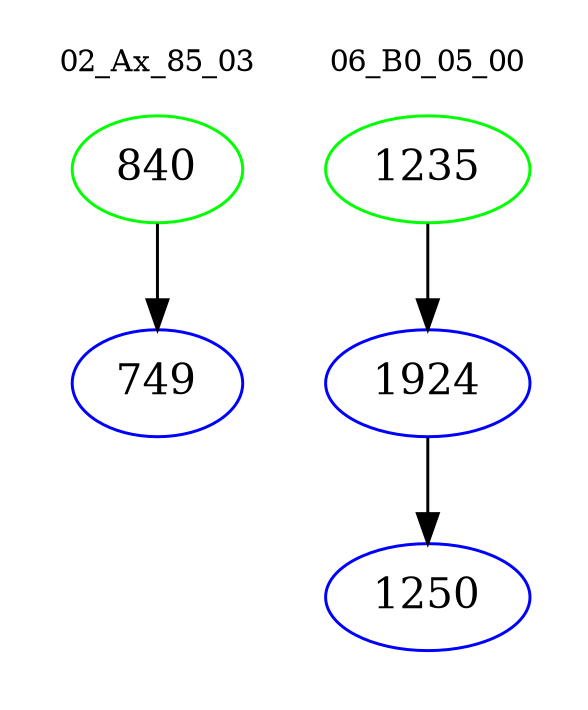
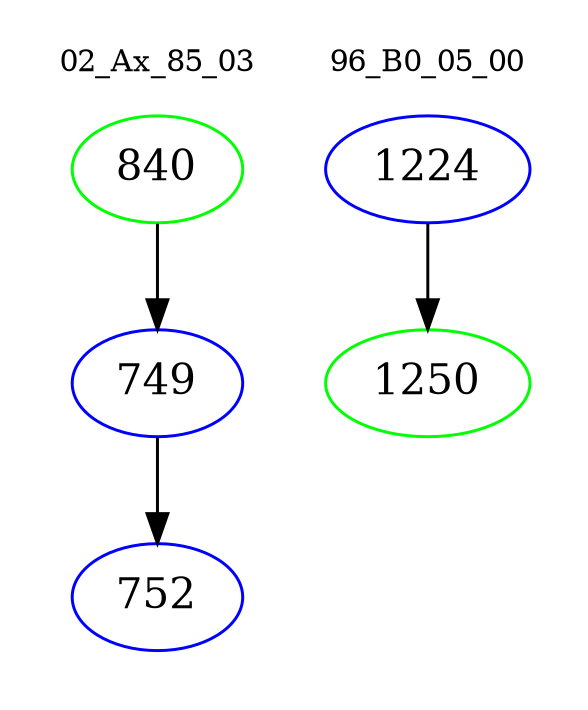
(428, 64) -> (428, 64)
(428, 169) -> none
(428, 383) -> (428, 169)
none -> (157, 597)
(428, 597) -> (428, 383)
